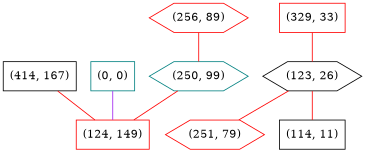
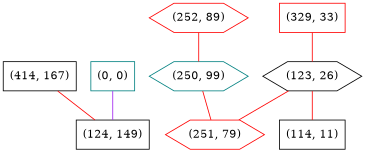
(199, 18) -> (199, 18)
(156, 105) -> (207, 106)
(113, 135) -> (113, 135)
